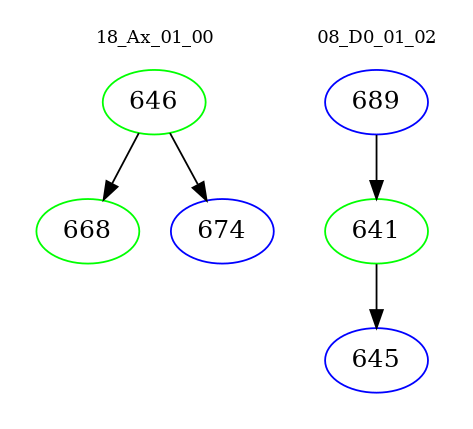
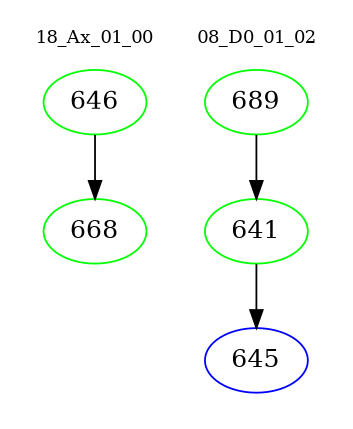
(377, 102) -> (256, 102)
(222, 231) -> none
